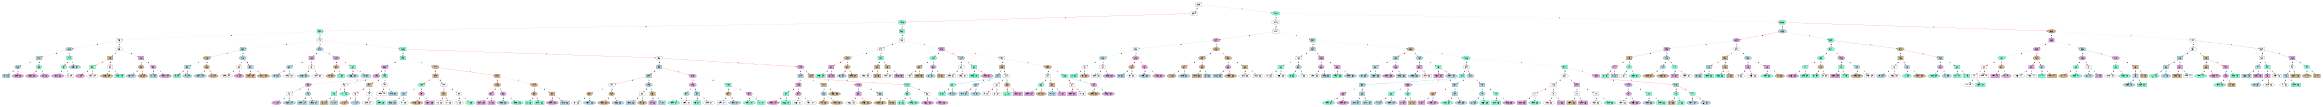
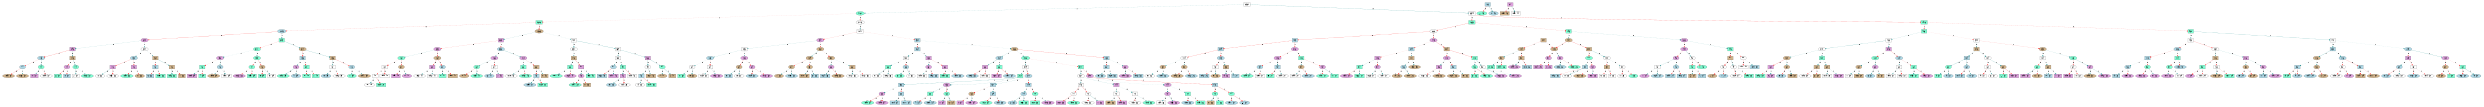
(361, 45) -> (1472, 17)
(971, 54) -> (1950, 36)
(2180, 58) -> none
(2206, 67) -> (570, 67)
(466, 71) -> (1562, 44)
